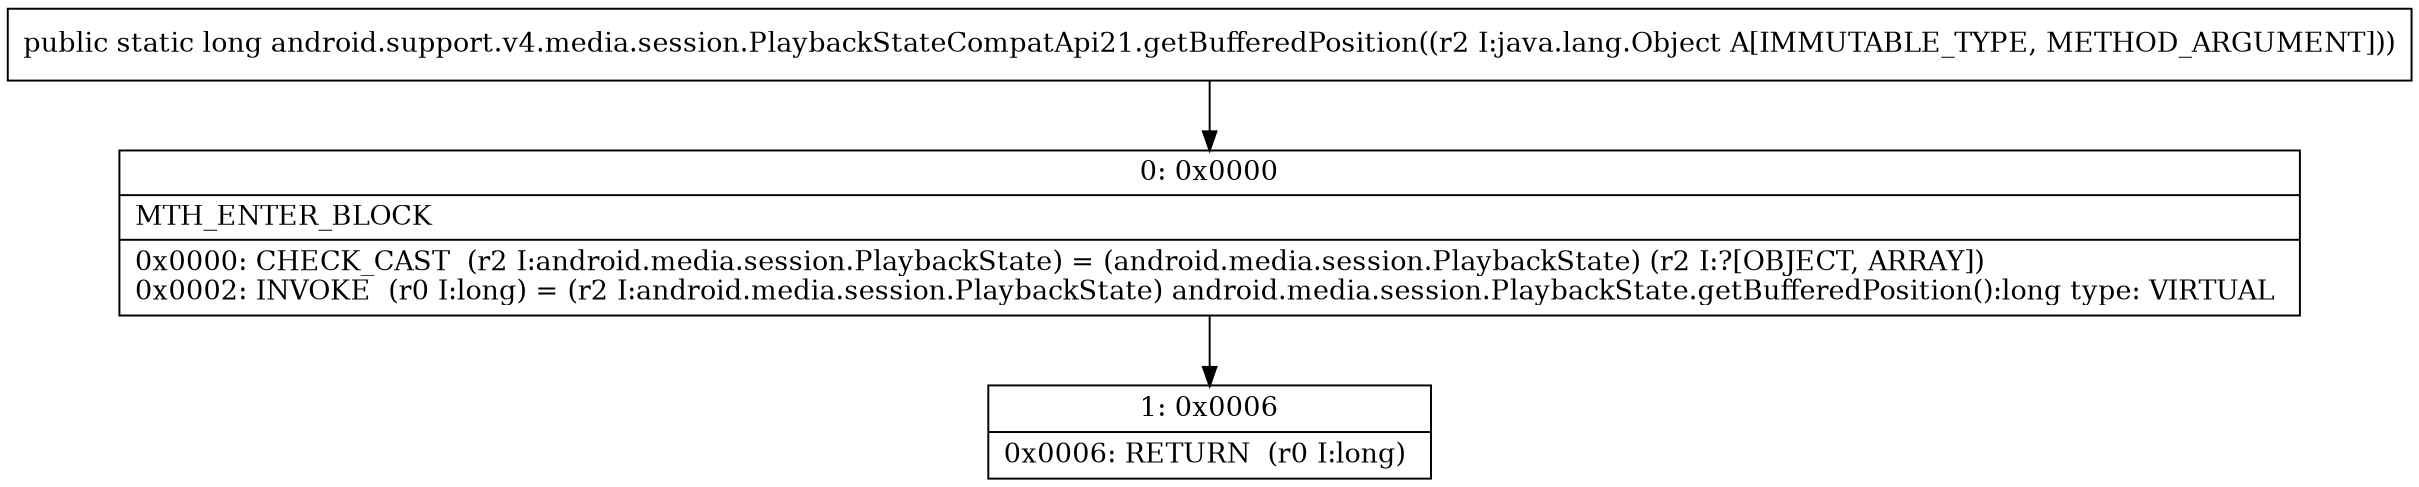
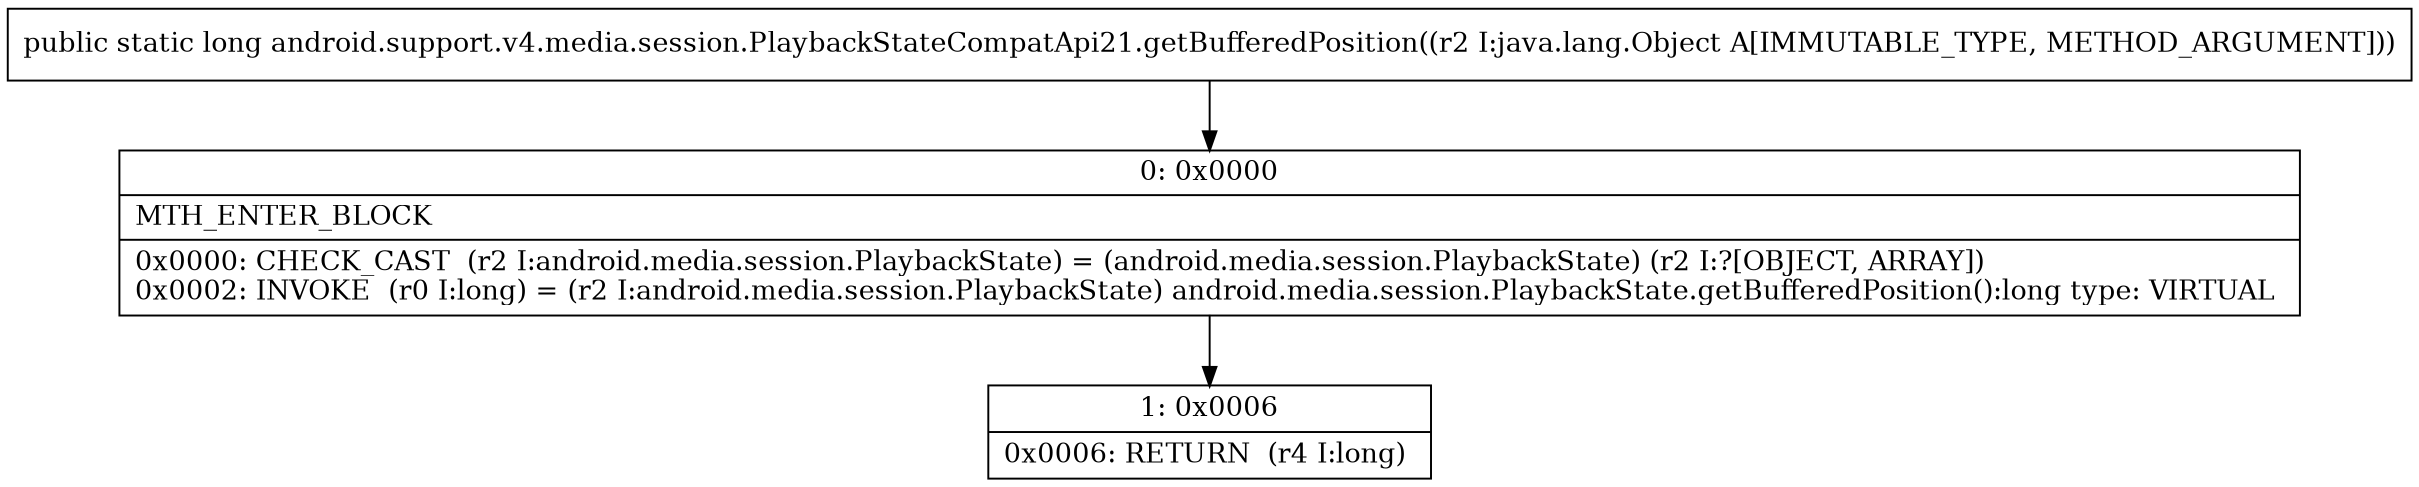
(1210, 454) -> (1210, 454)
